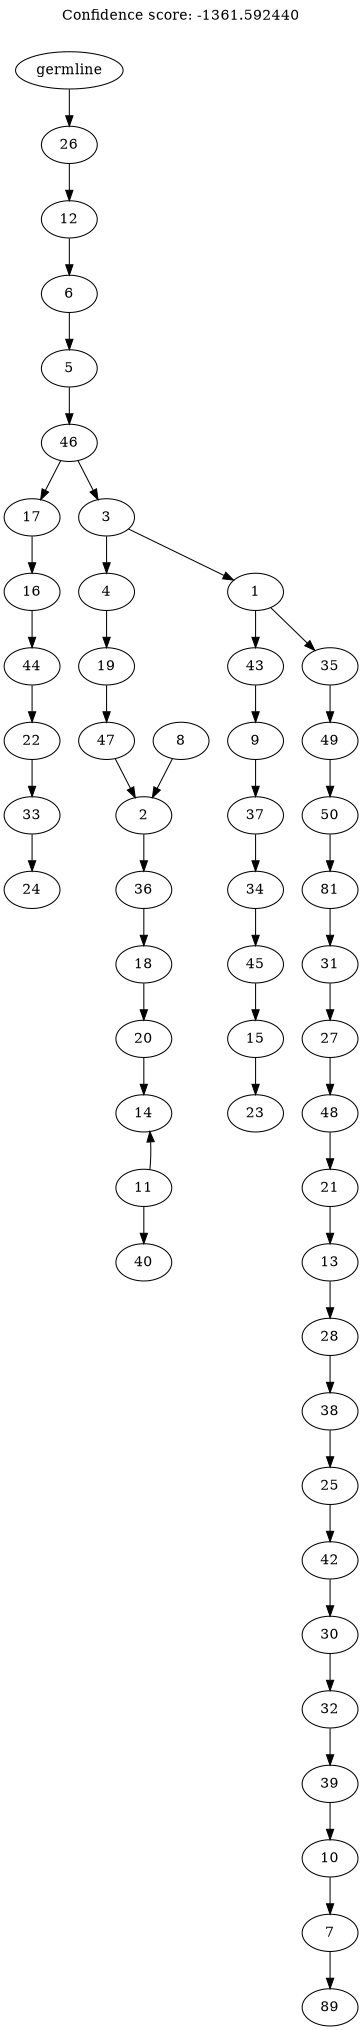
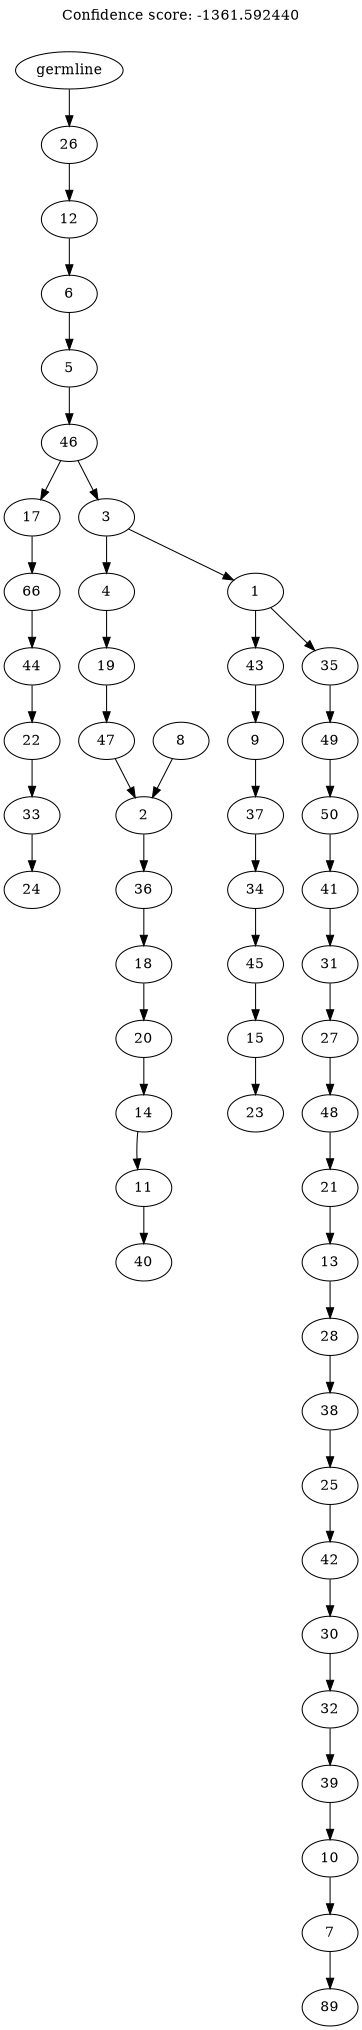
(32, 592) -> (32, 592)
(330, 890) -> (330, 890)
(151, 1156) -> (137, 1145)
